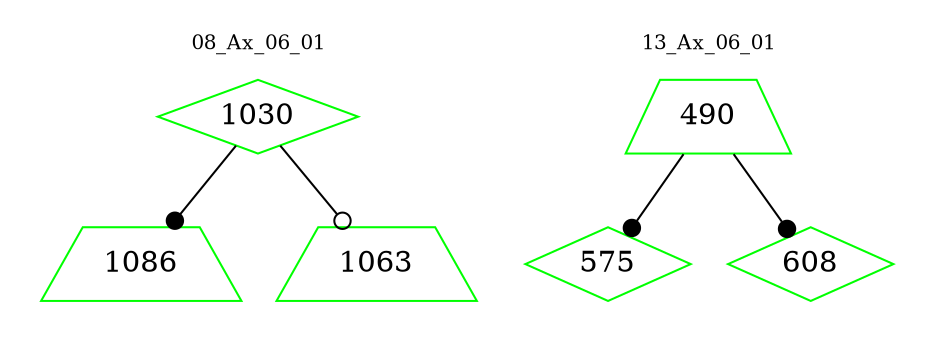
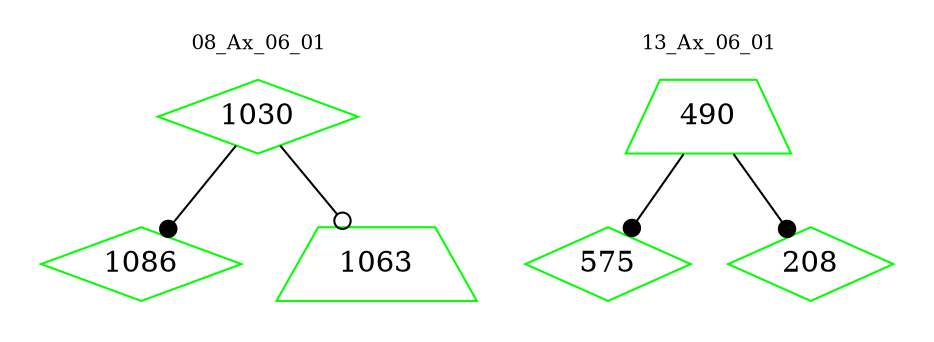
(141, 264) -> (141, 264)
(811, 264) -> (811, 264)
